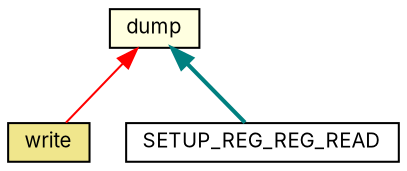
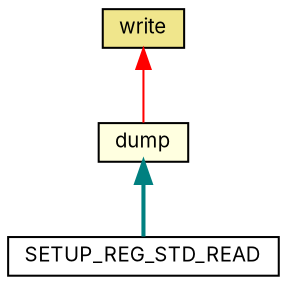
(94, 93) -> (143, 96)
(262, 142) -> (143, 256)
